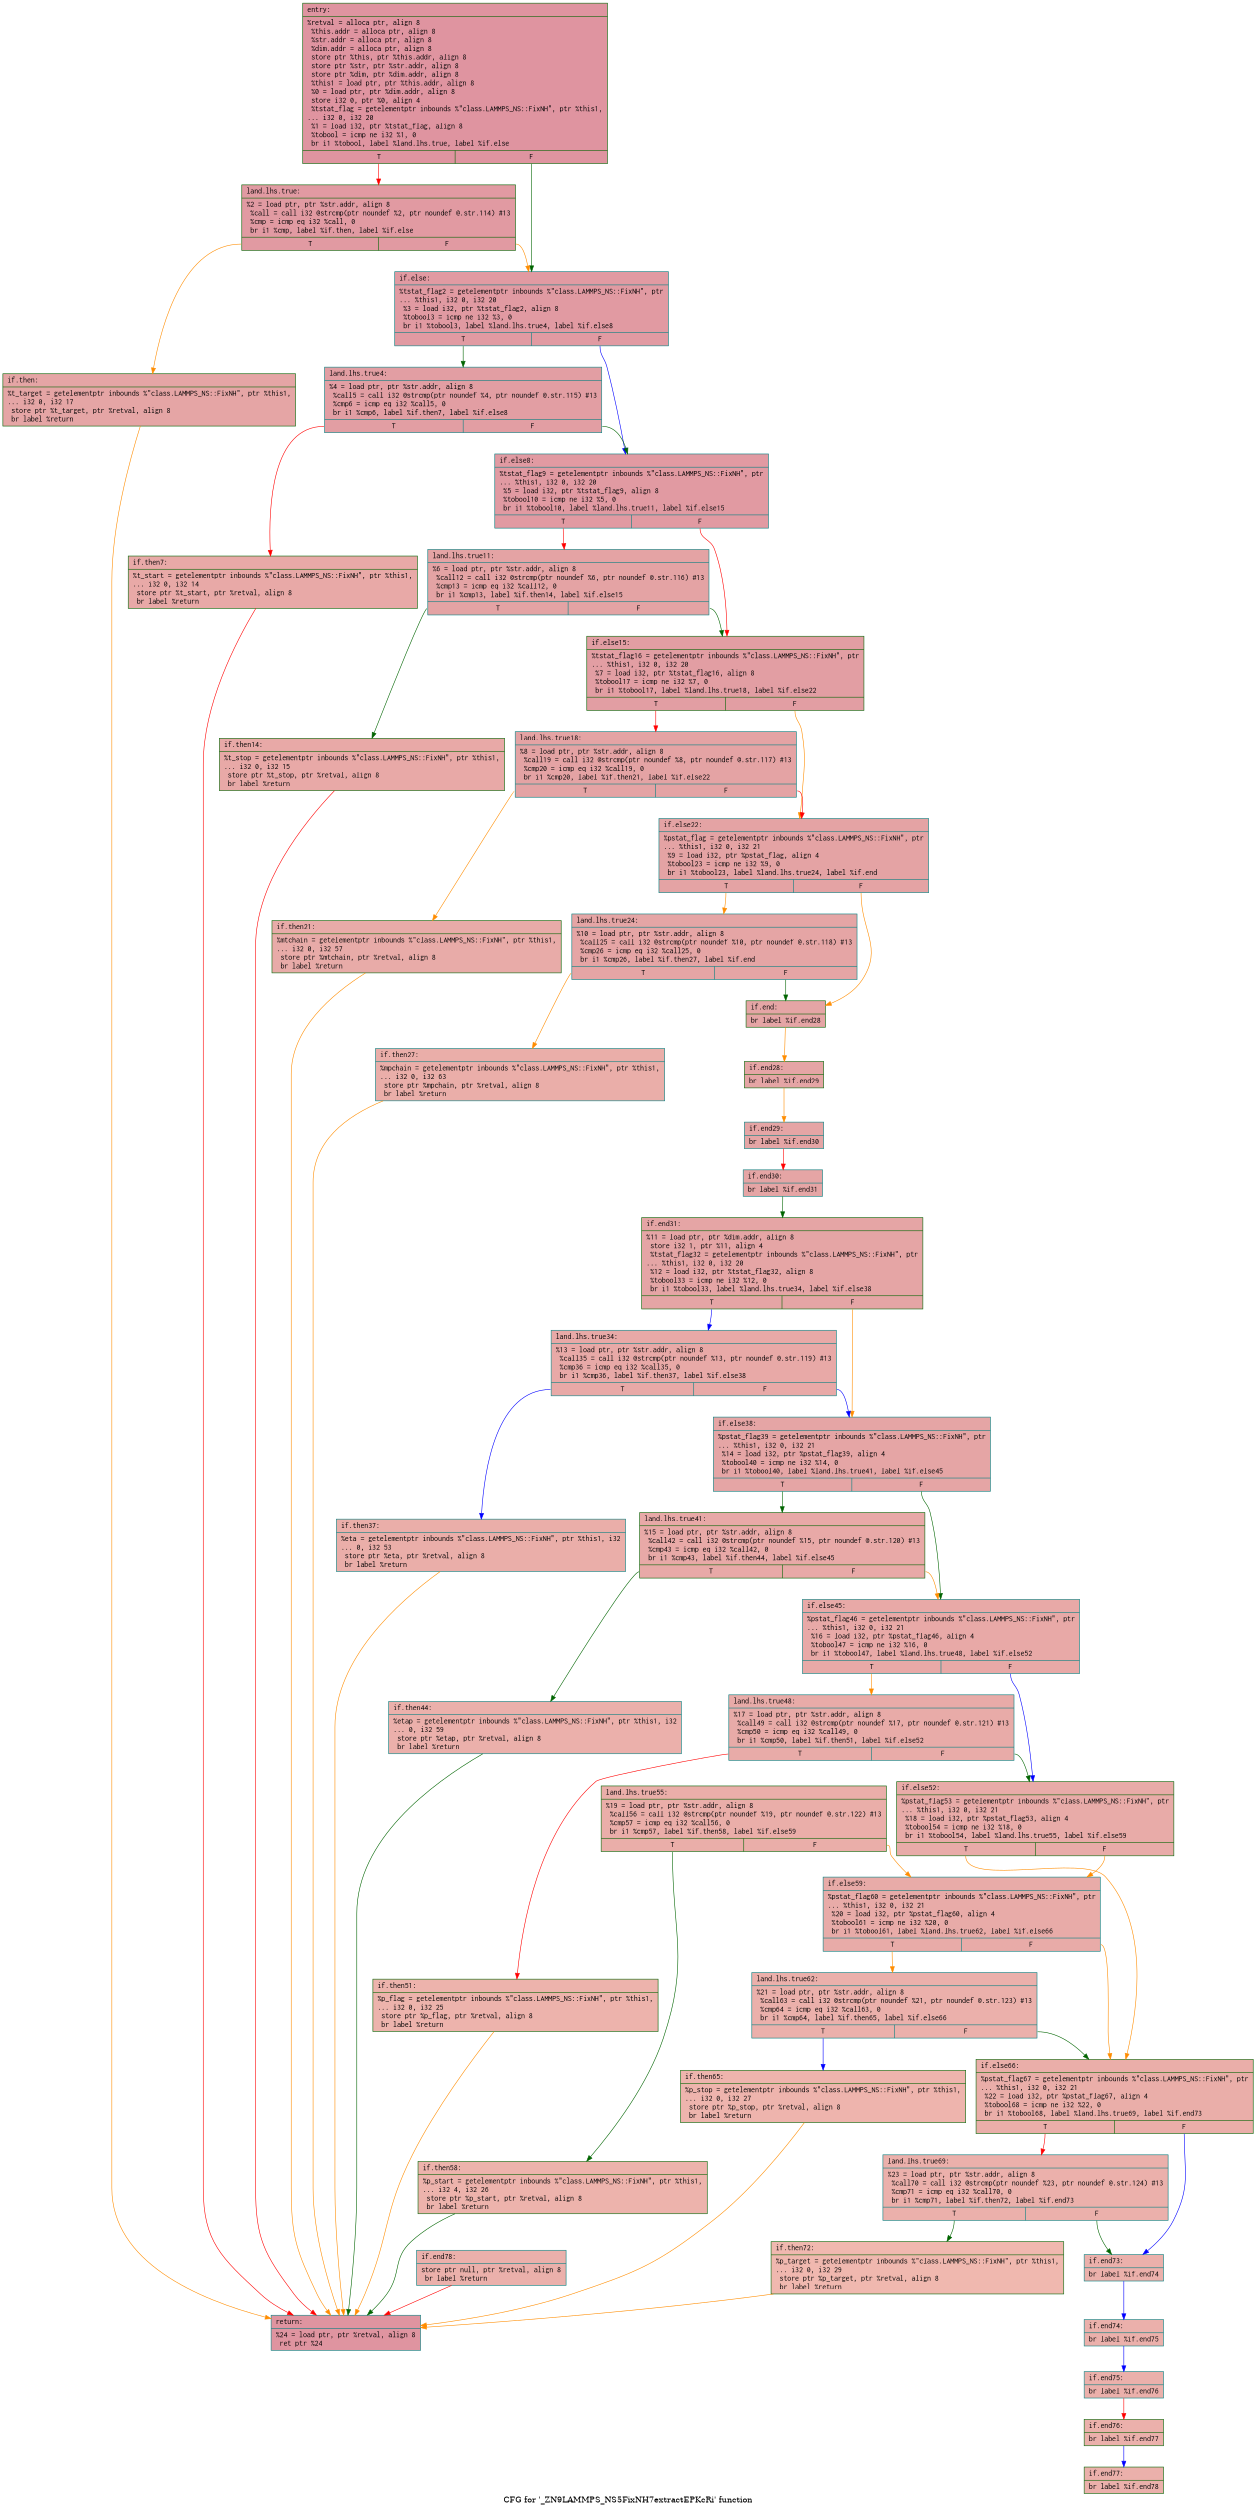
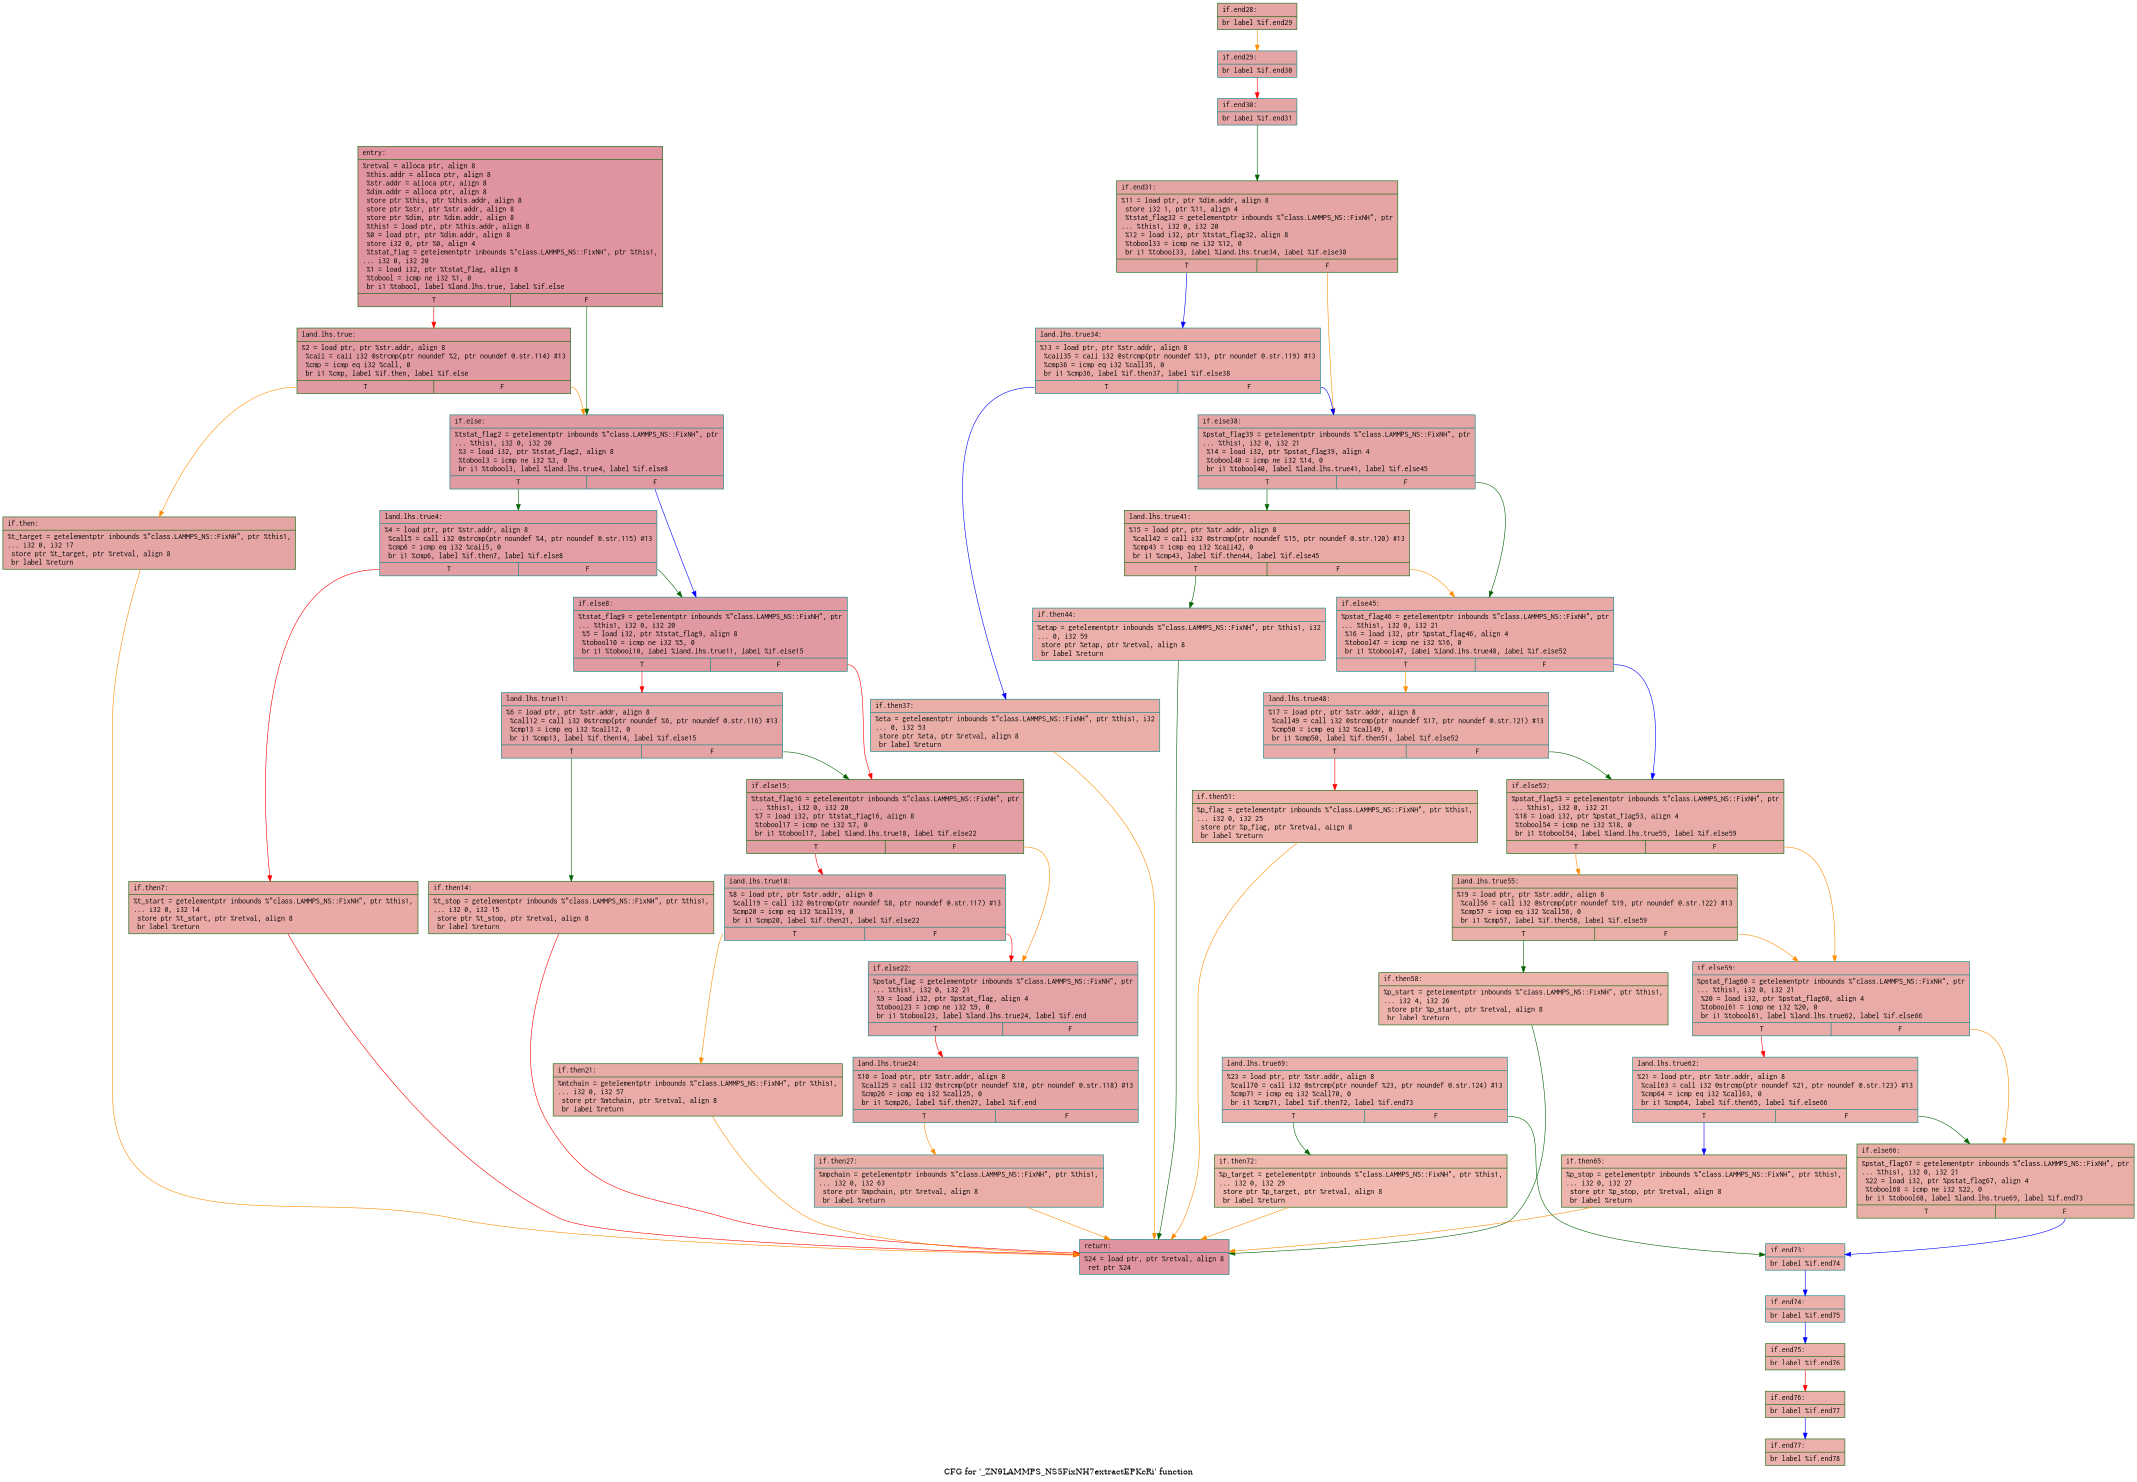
(726, 900) -> (936, 1044)
(786, 1014) -> none
(1116, 1892) -> (1576, 862)
(892, 1959) -> (1762, 1044)
(1044, 2142) -> none
(491, 2268) -> none
(1124, 2385) -> (1805, 1357)
